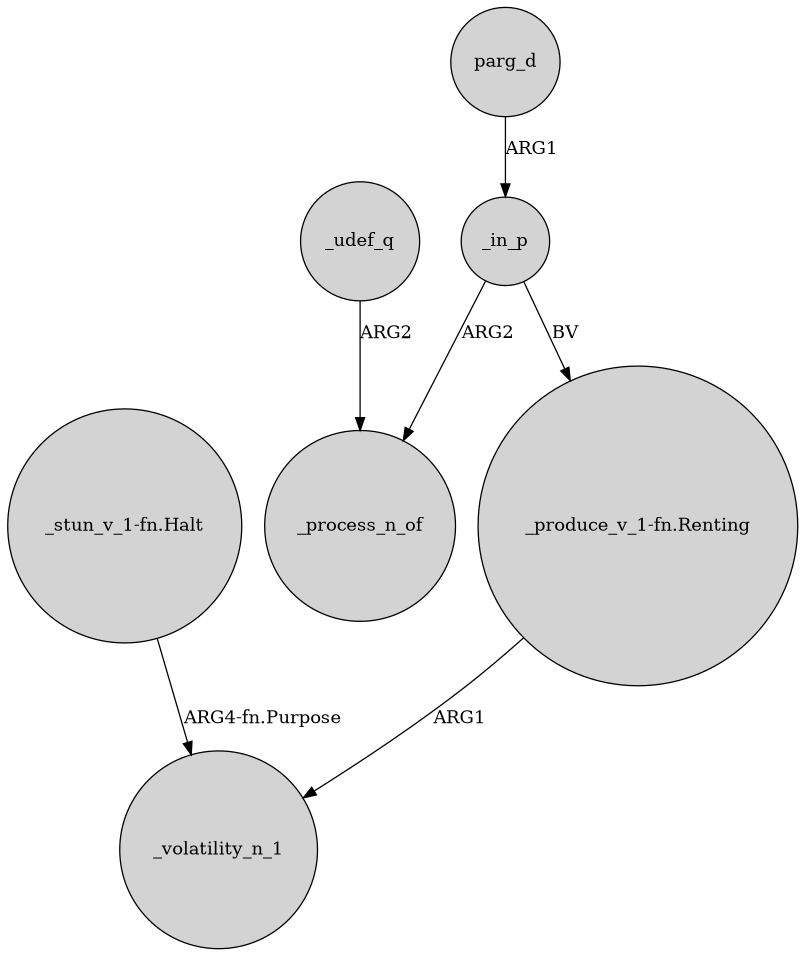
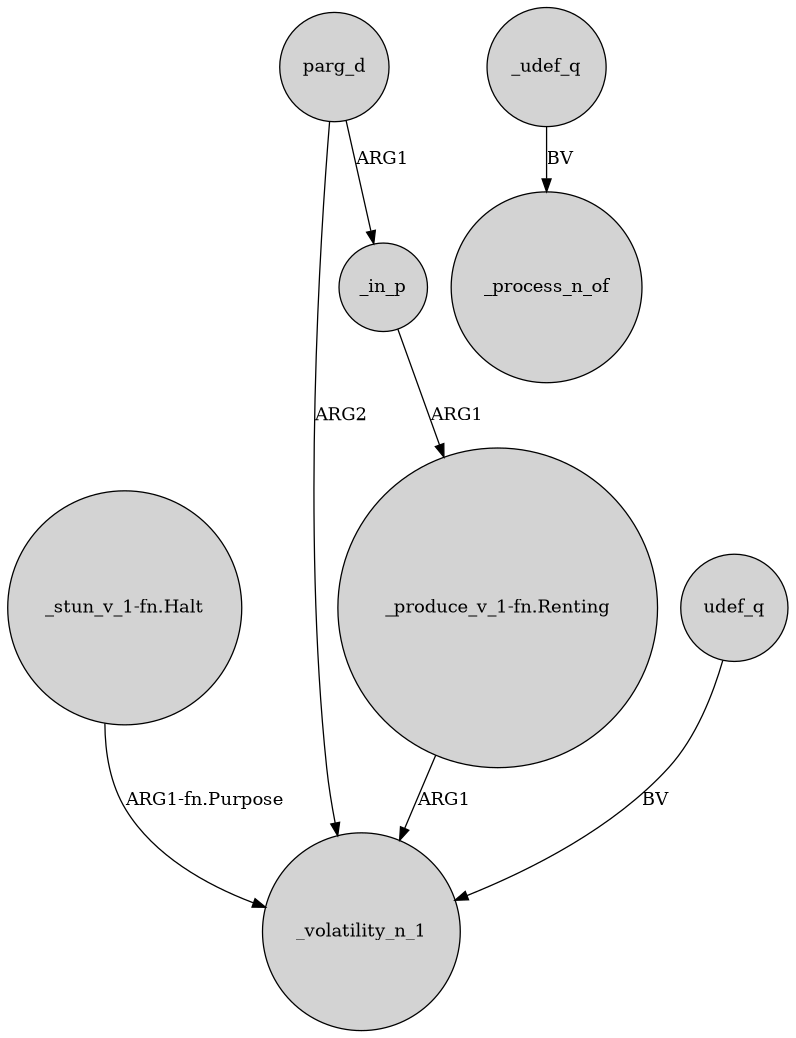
(386, 333) -> (560, 159)
(565, 333) -> (457, 415)
(448, 355) -> none
none -> (314, 473)
none -> (734, 608)
(263, 718) -> (205, 800)
